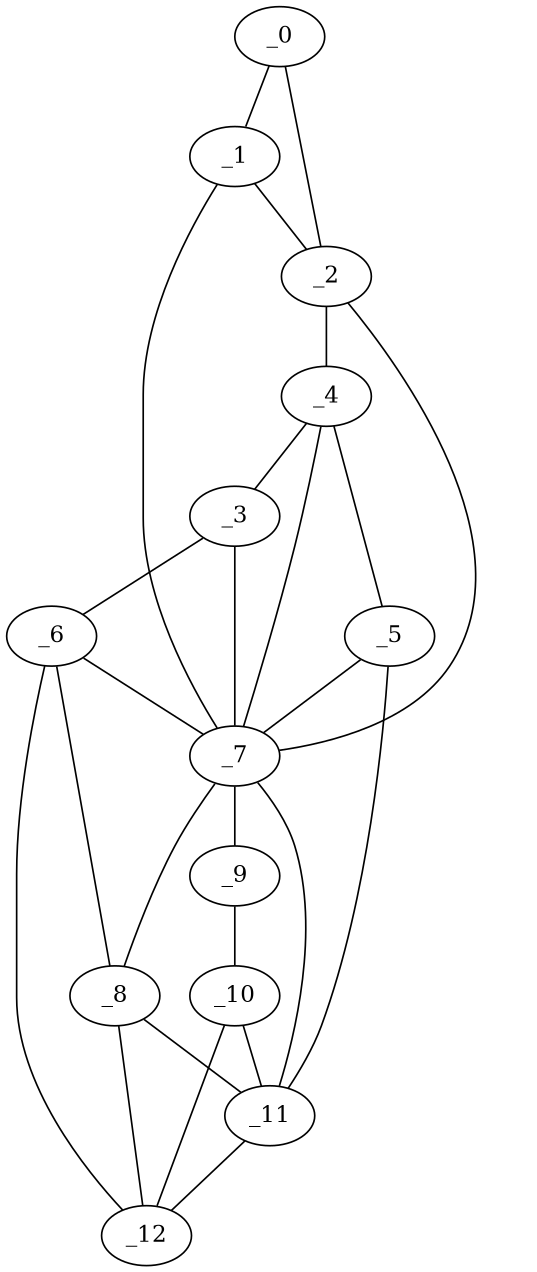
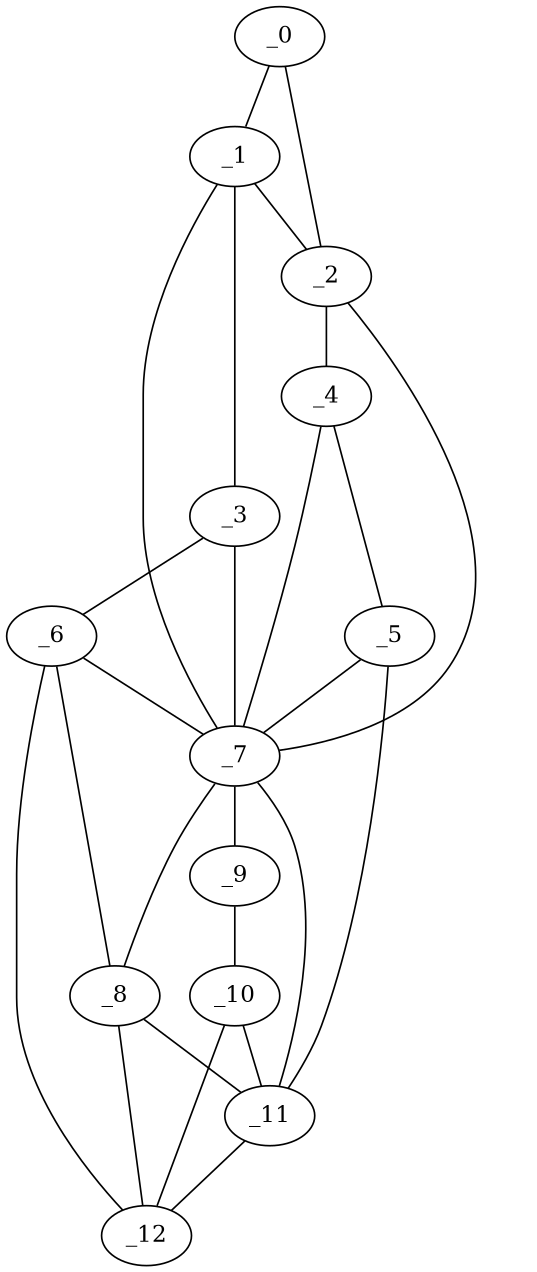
(281, 456) -> (235, 336)
